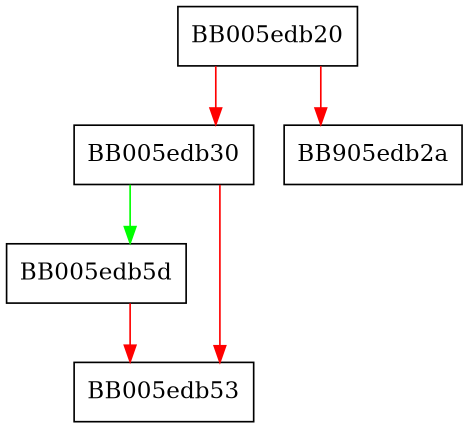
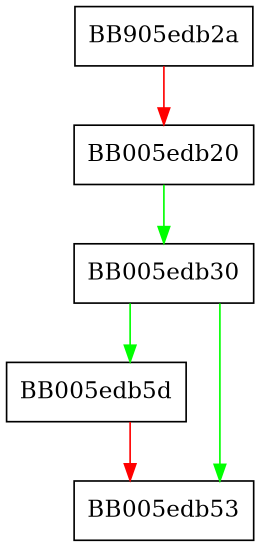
(216, 87) -> (164, 206)
(321, 87) -> (164, 87)
(220, 265) -> (220, 384)
